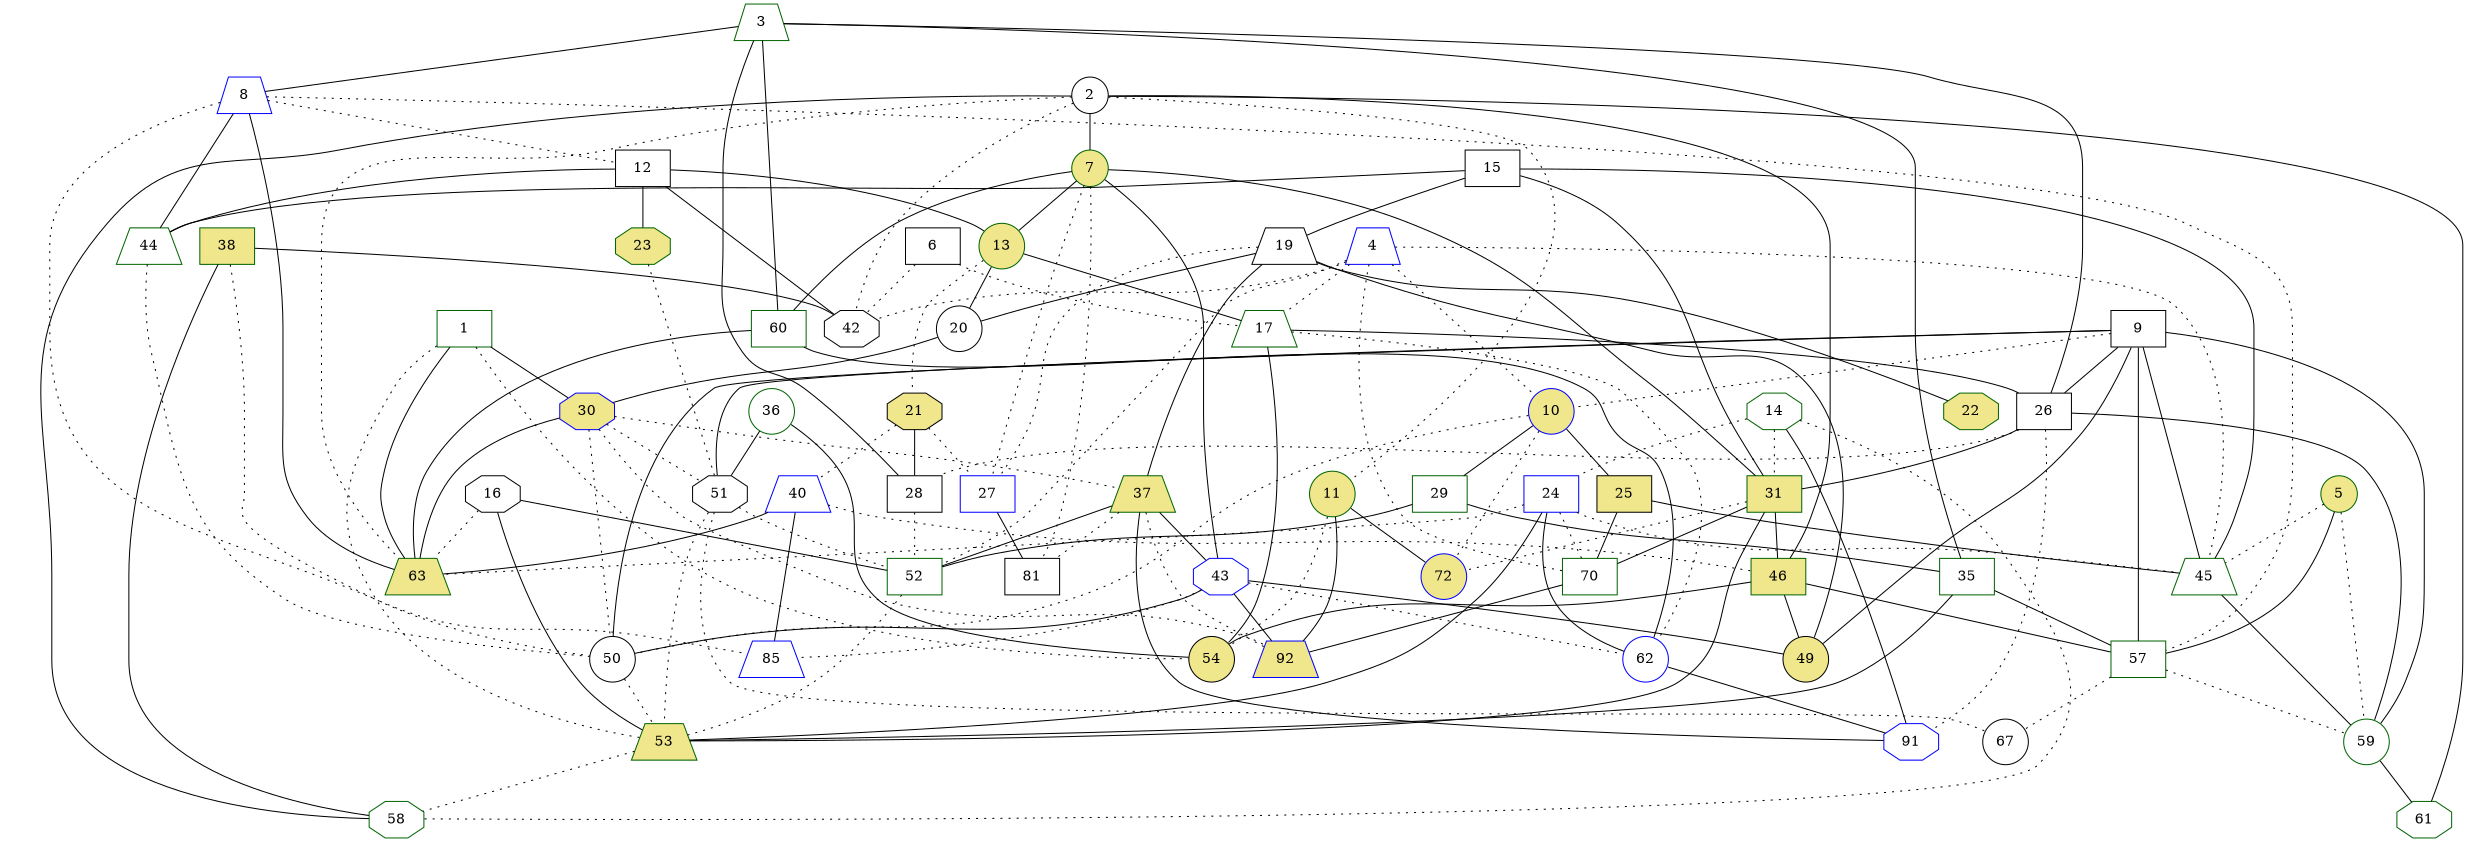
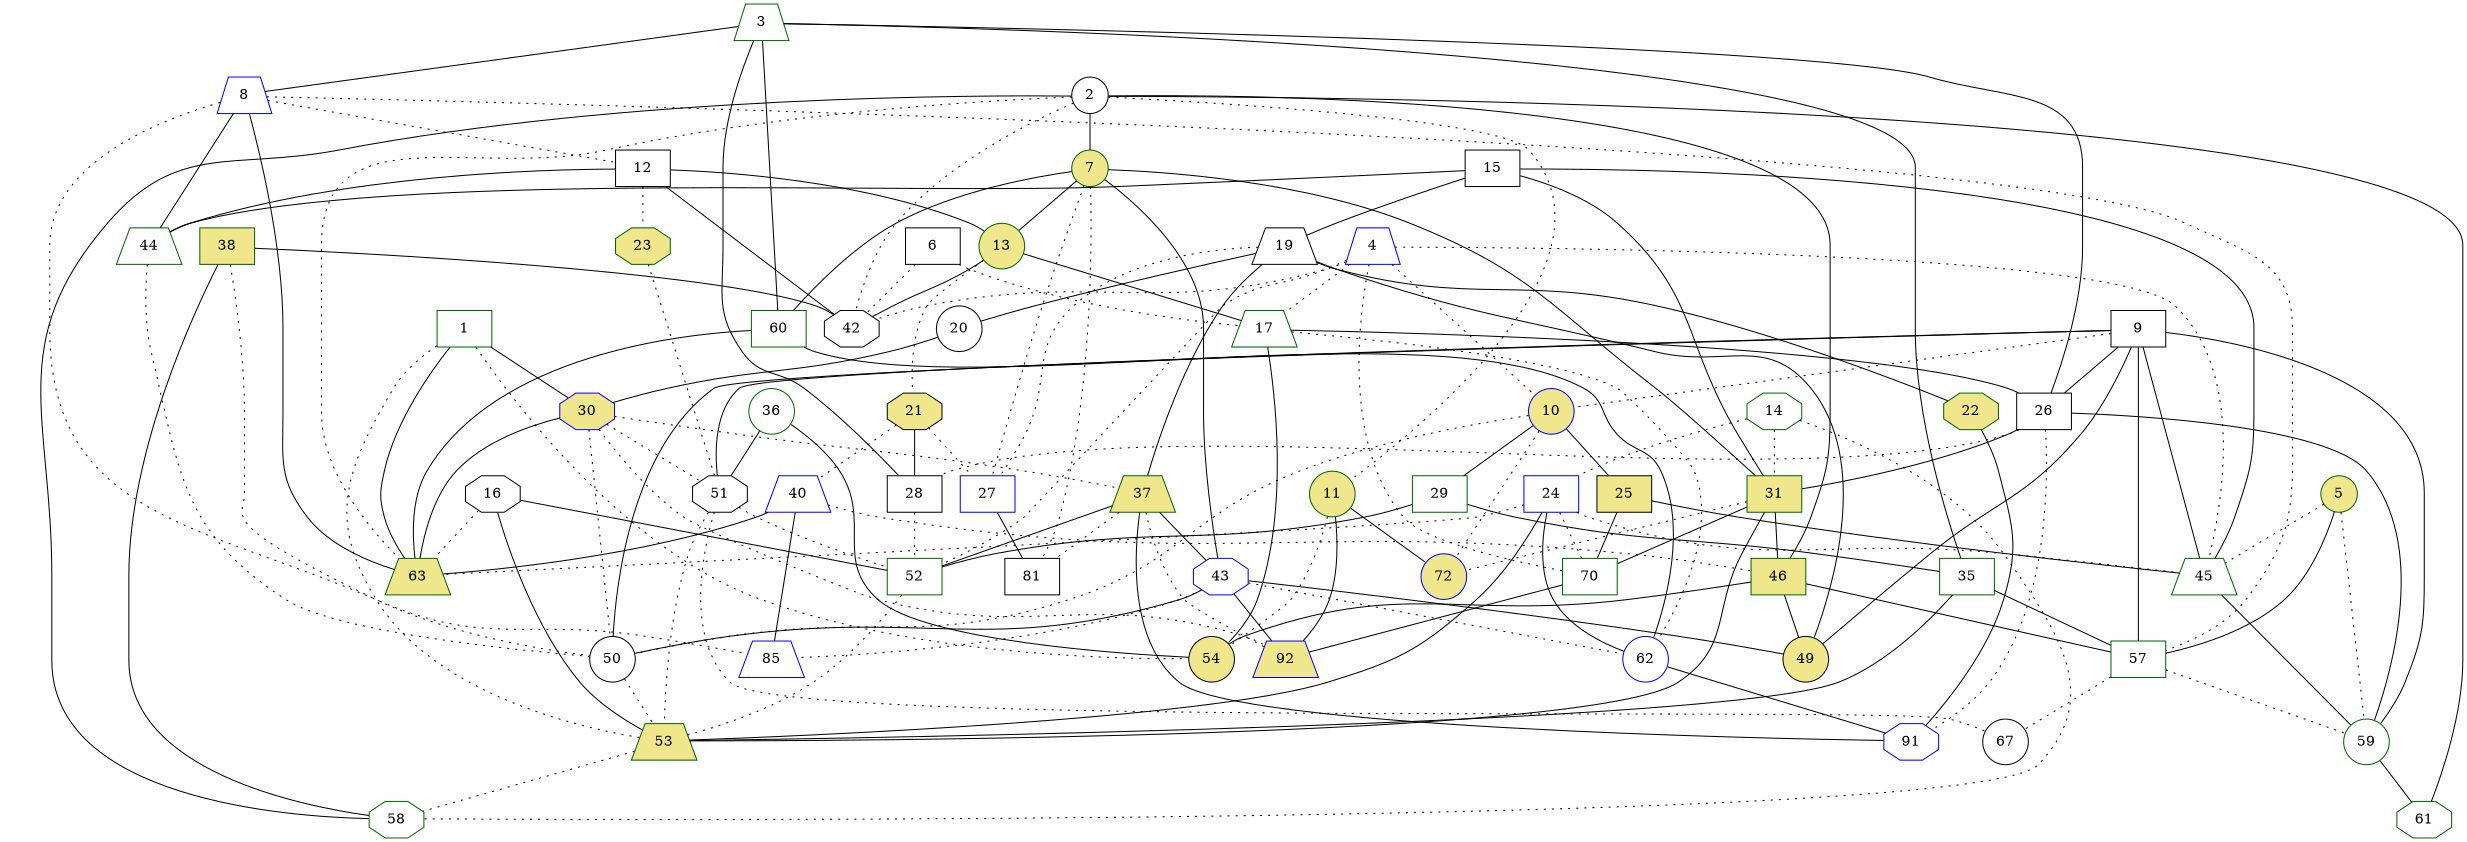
(643, 207) -> (643, 207)
(980, 288) -> (928, 290)
(1855, 573) -> (2007, 587)
